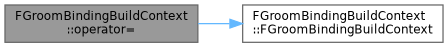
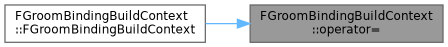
(214, 24) -> (221, 24)
